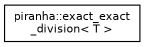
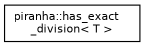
(72, 23) -> (72, 23)
